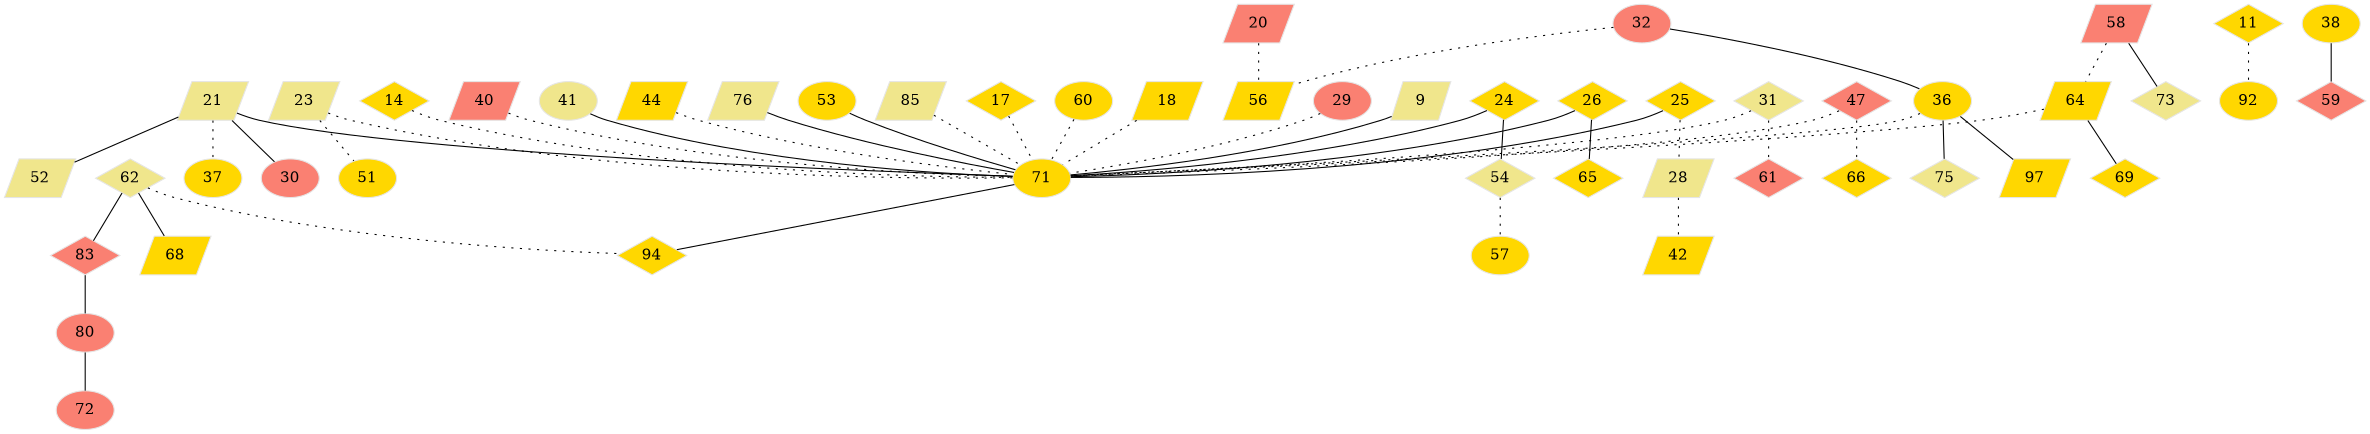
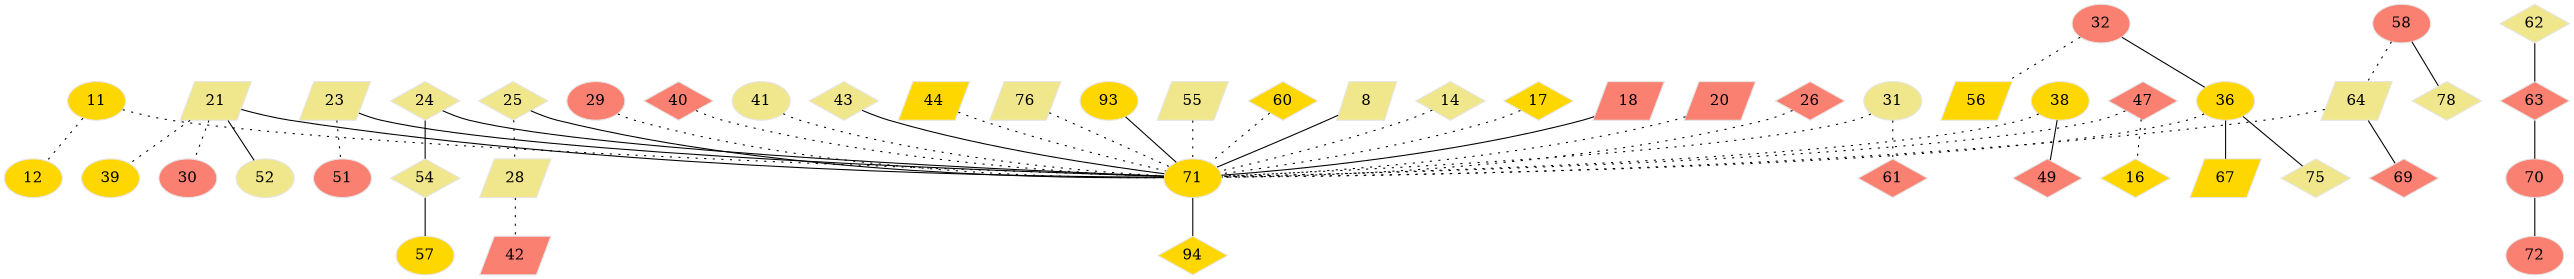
(2117, 24) -> (2402, 24)
(2249, 24) -> (97, 101)
(1259, 62) -> (1478, 156)
(394, 101) -> (1450, 101)
(485, 101) -> (679, 101)
(827, 101) -> (1109, 101)
none -> (844, 101)
(911, 101) -> (1193, 101)
(1084, 101) -> (1283, 101)
(1167, 101) -> (1629, 101)
(1421, 101) -> (1367, 101)
(1505, 101) -> (425, 101)
(1593, 101) -> (1810, 101)
(1681, 101) -> (513, 101)
(1769, 101) -> (1893, 101)
(2076, 101) -> (2357, 101)
(2166, 101) -> (2447, 101)
(2249, 101) -> (33, 178)
(2331, 101) -> (2047, 178)
none -> (382, 140)
(253, 141) -> (202, 140)
(1100, 142) -> (1409, 154)
(890, 147) -> (1109, 140)
(1388, 151) -> (1510, 162)
(757, 153) -> (952, 154)
none -> (1632, 161)
(668, 166) -> (578, 145)
(40, 178) -> (265, 178)
(213, 178) -> (111, 178)
(368, 178) -> (342, 178)
(1588, 178) -> none
(1857, 178) -> (2135, 178)
(2035, 178) -> (2226, 178)
(2125, 178) -> (2404, 178)
(1500, 217) -> (425, 217)
(382, 235) -> none
(85, 256) -> (2535, 101)
(175, 256) -> none
(1678, 256) -> (515, 256)
(85, 333) -> (2535, 178)
